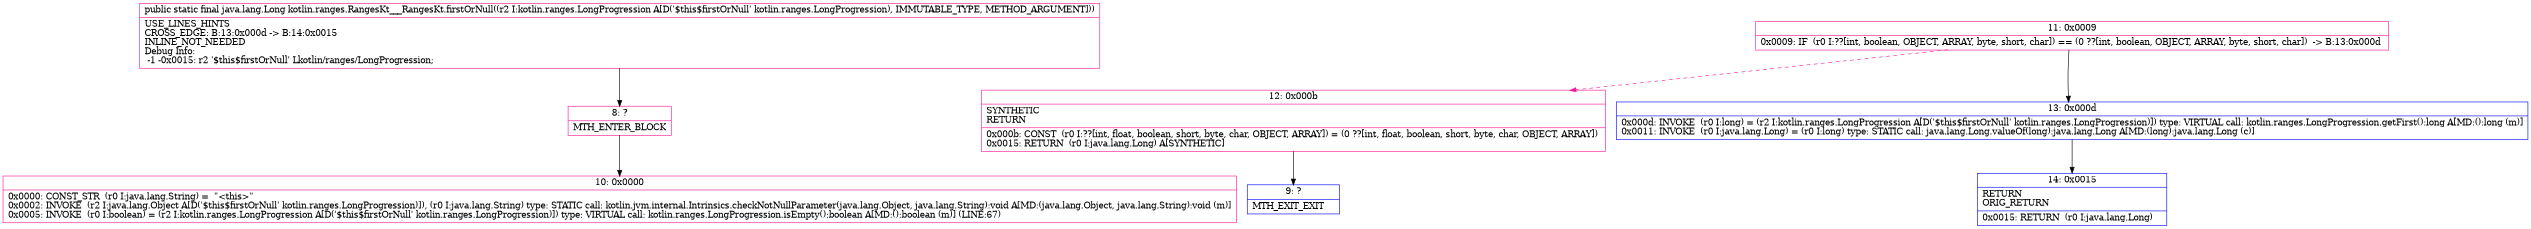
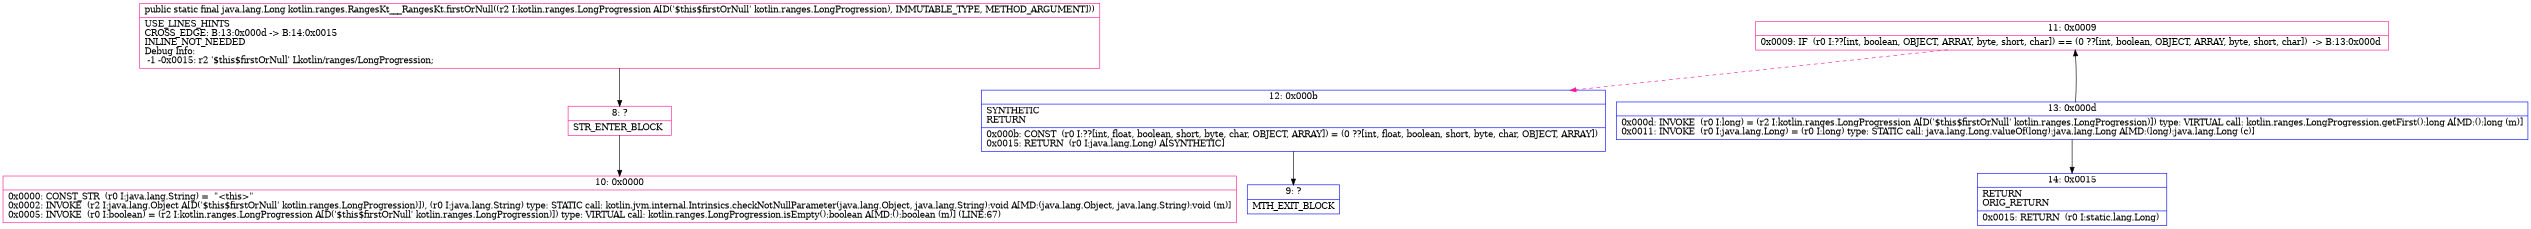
(2068, 73) -> (2076, 79)
(1293, 121) -> (1293, 121)
(620, 128) -> (618, 128)
(1288, 206) -> (1293, 206)
(2069, 218) -> (2072, 218)
